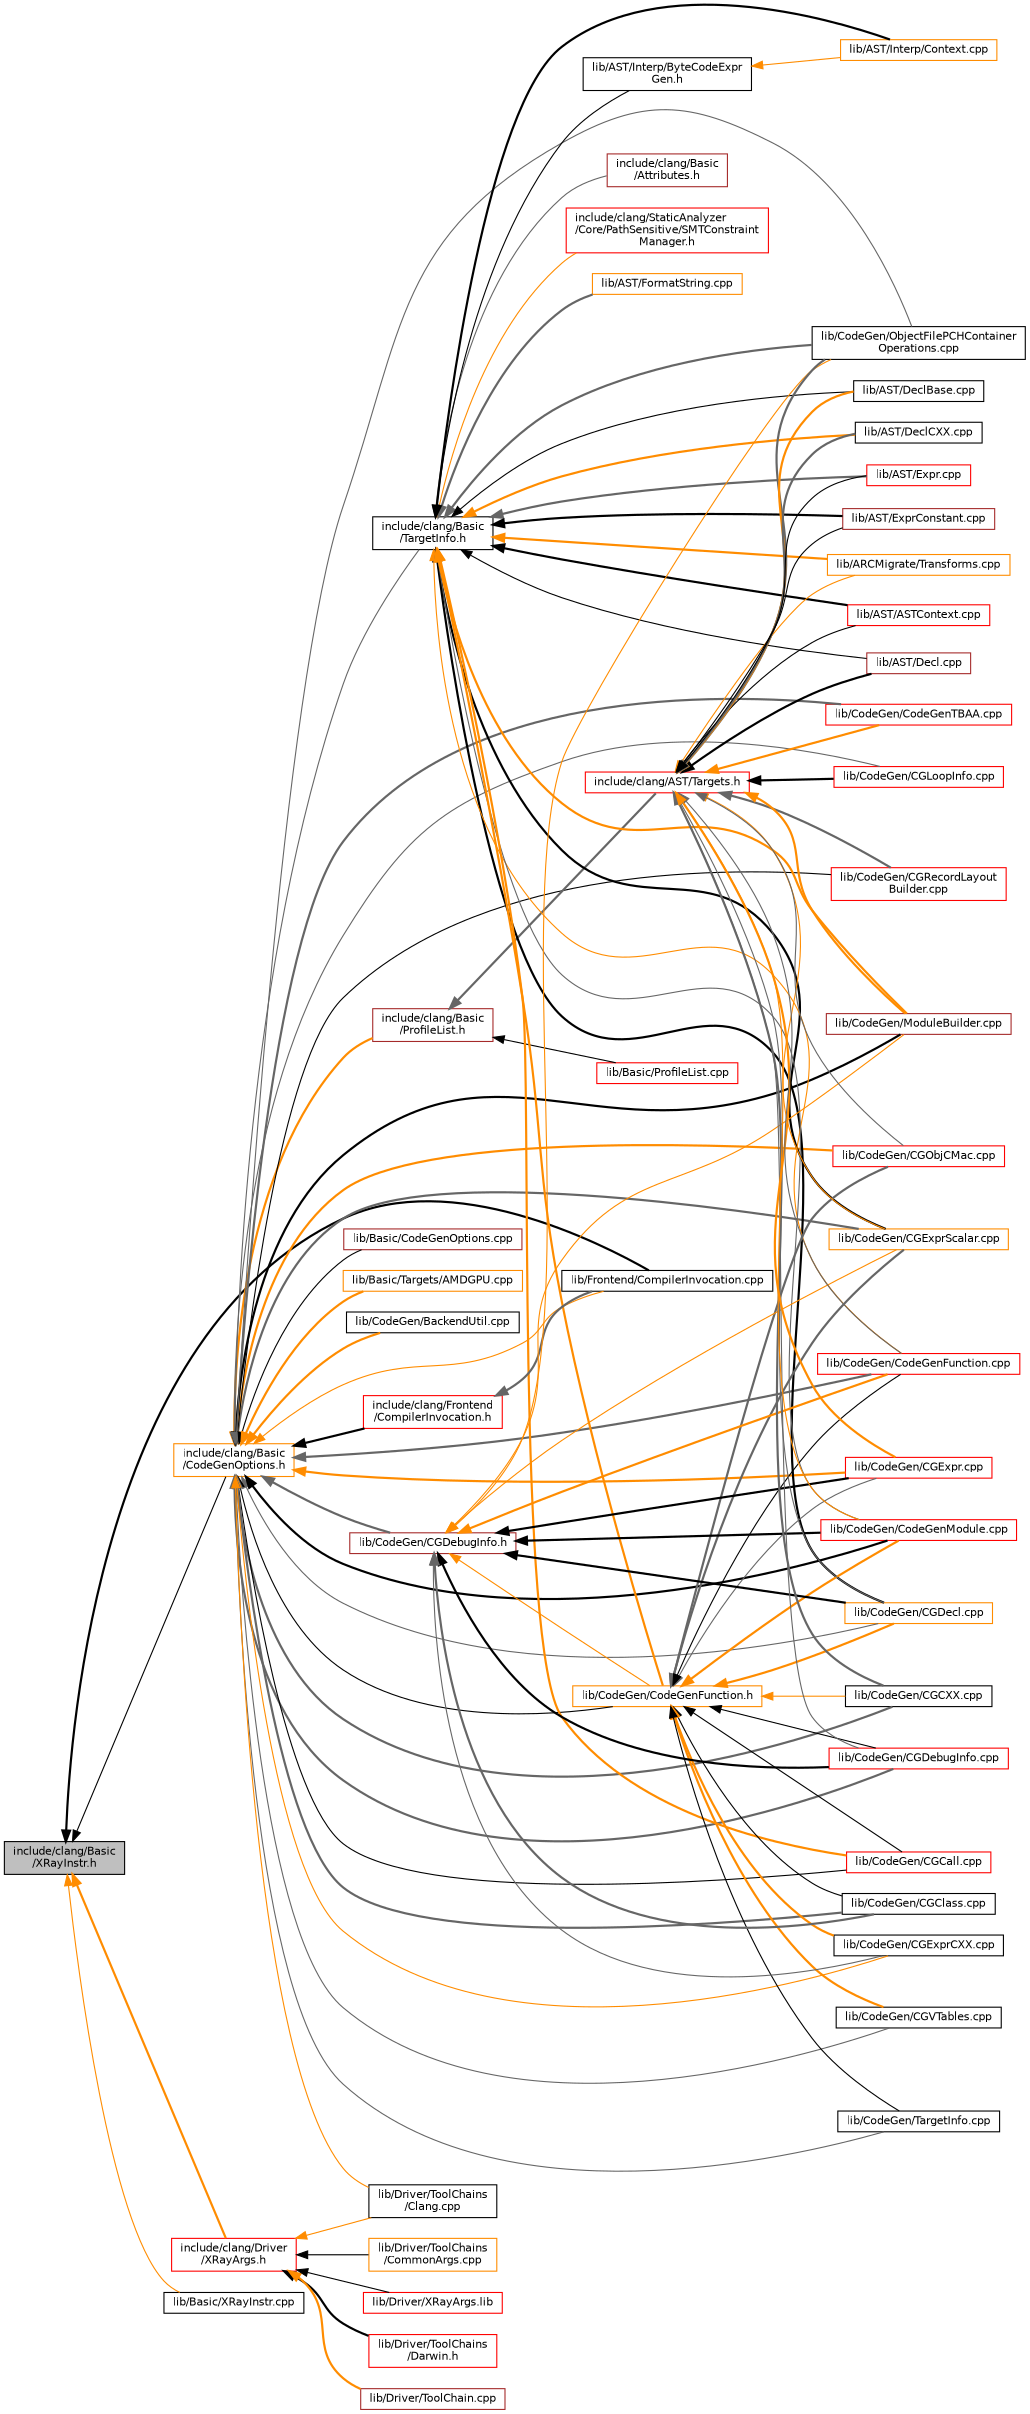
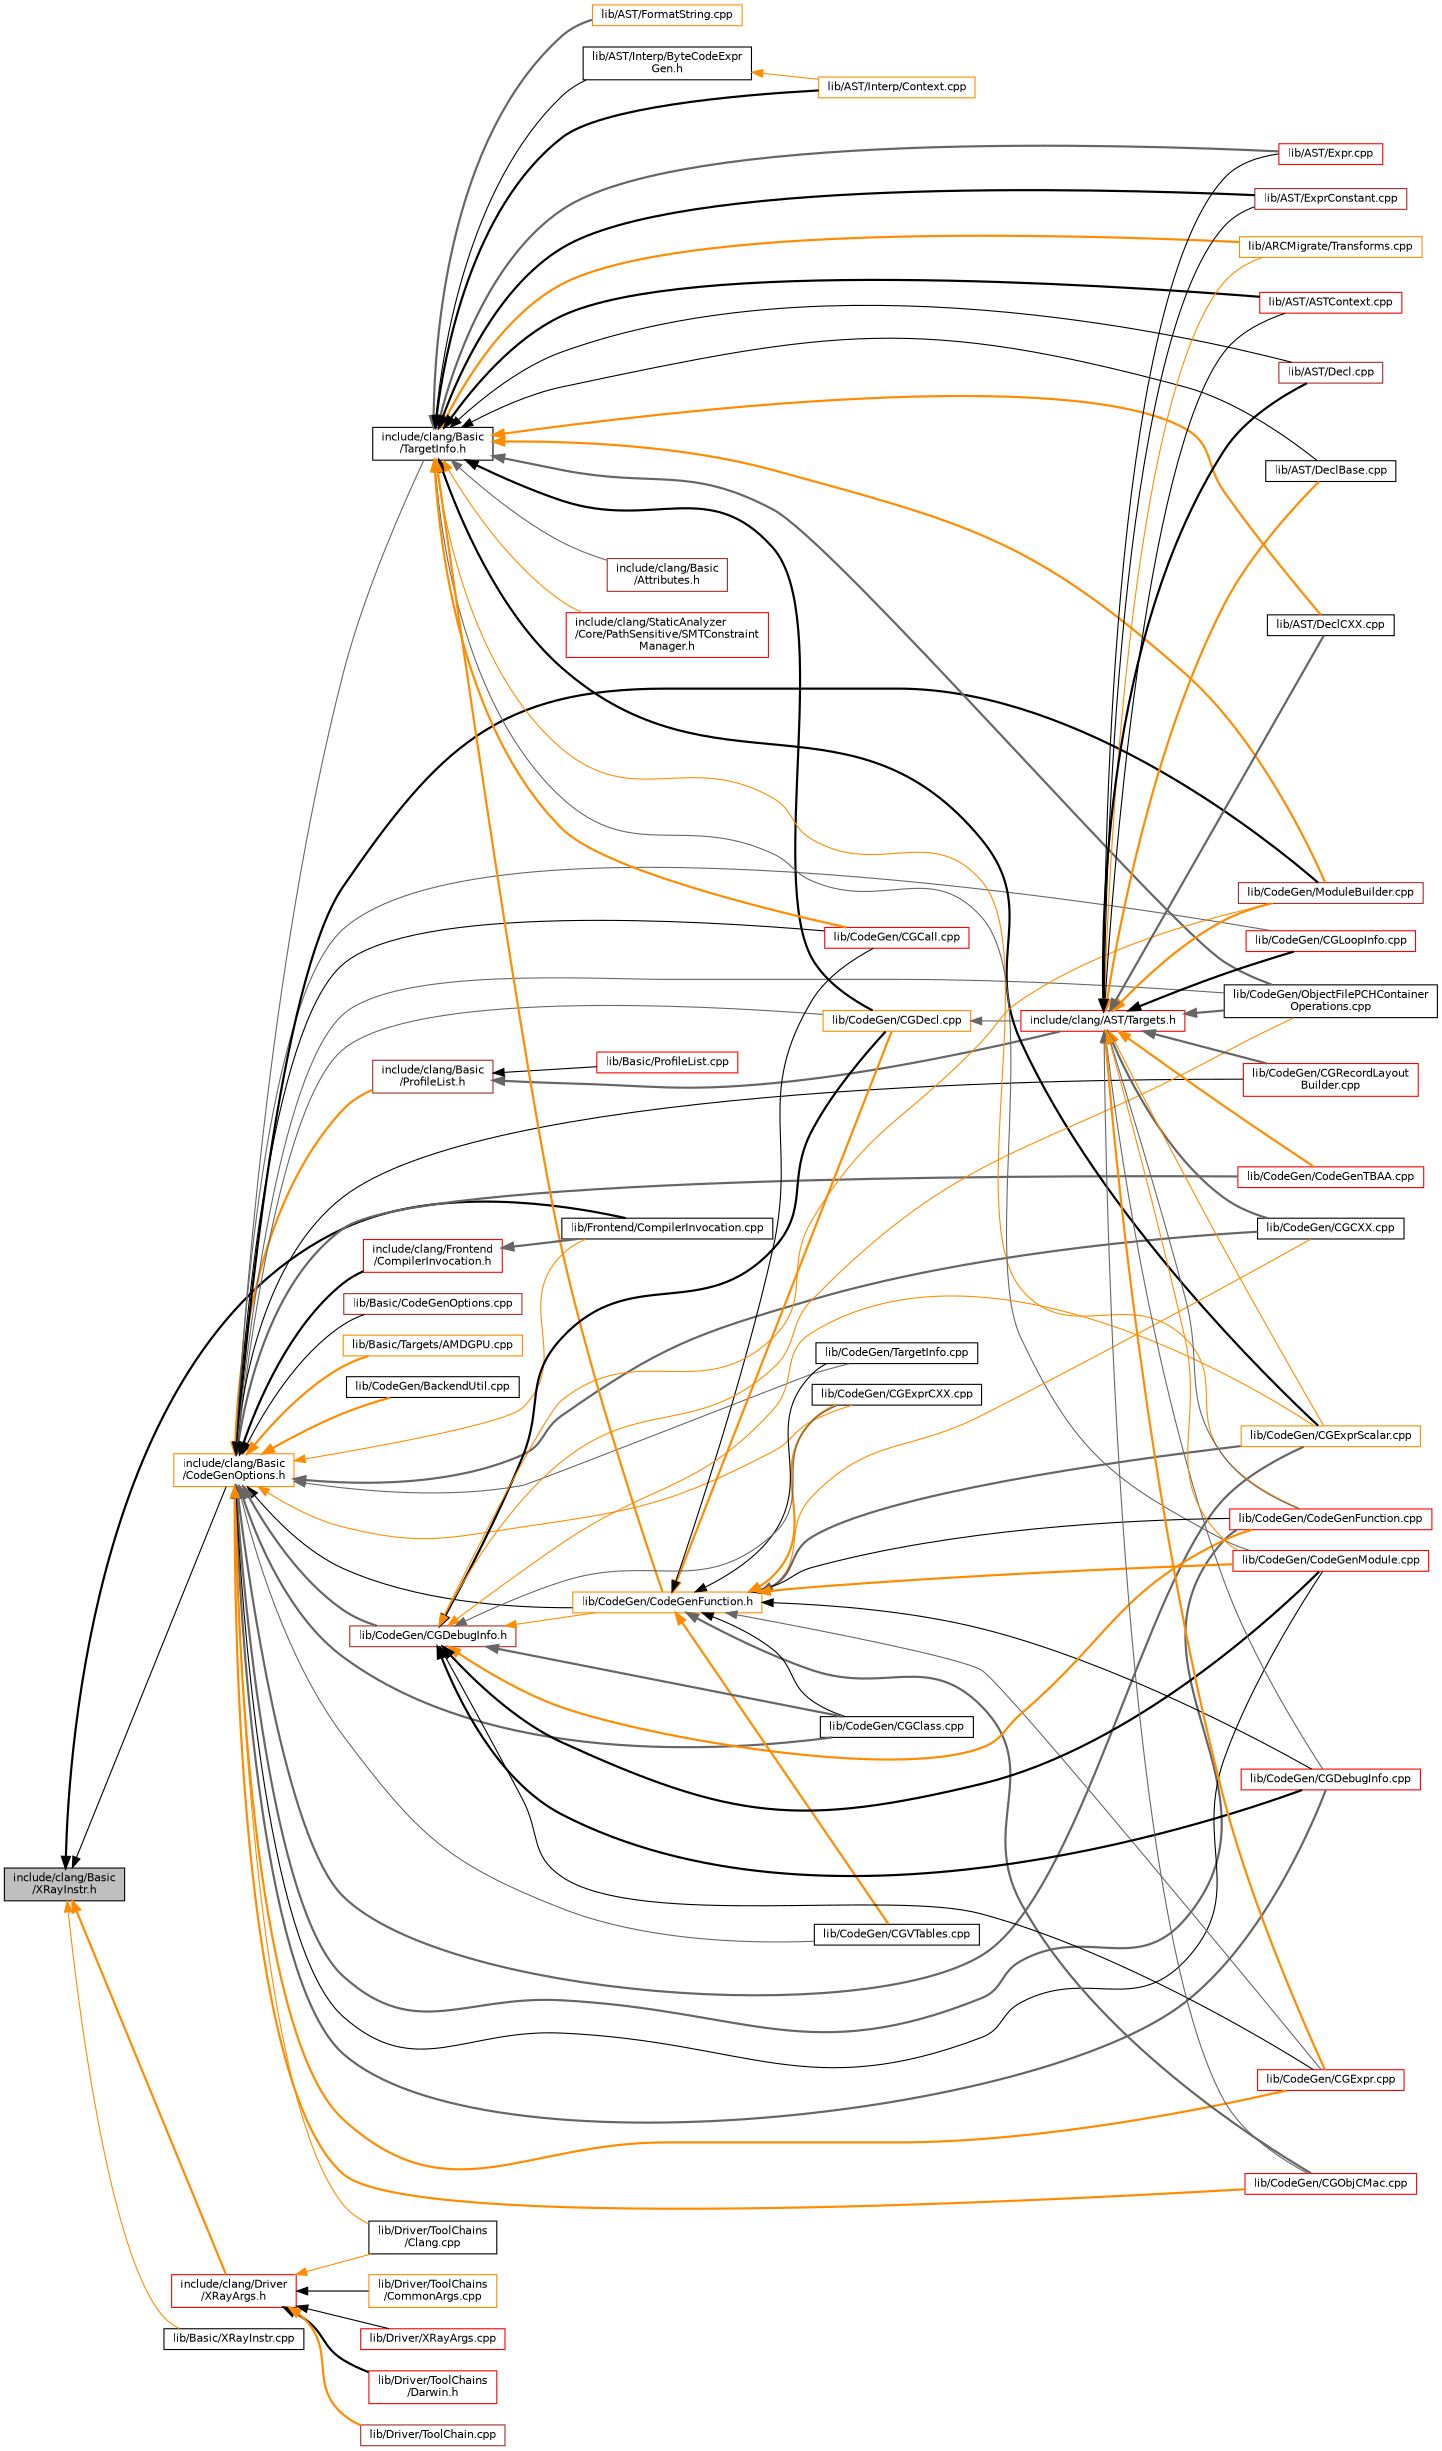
(768, 999) -> (1001, 1021)
(678, 1504) -> (828, 1905)
(556, 1598) -> (717, 2053)
(433, 2303) -> (433, 2339)
